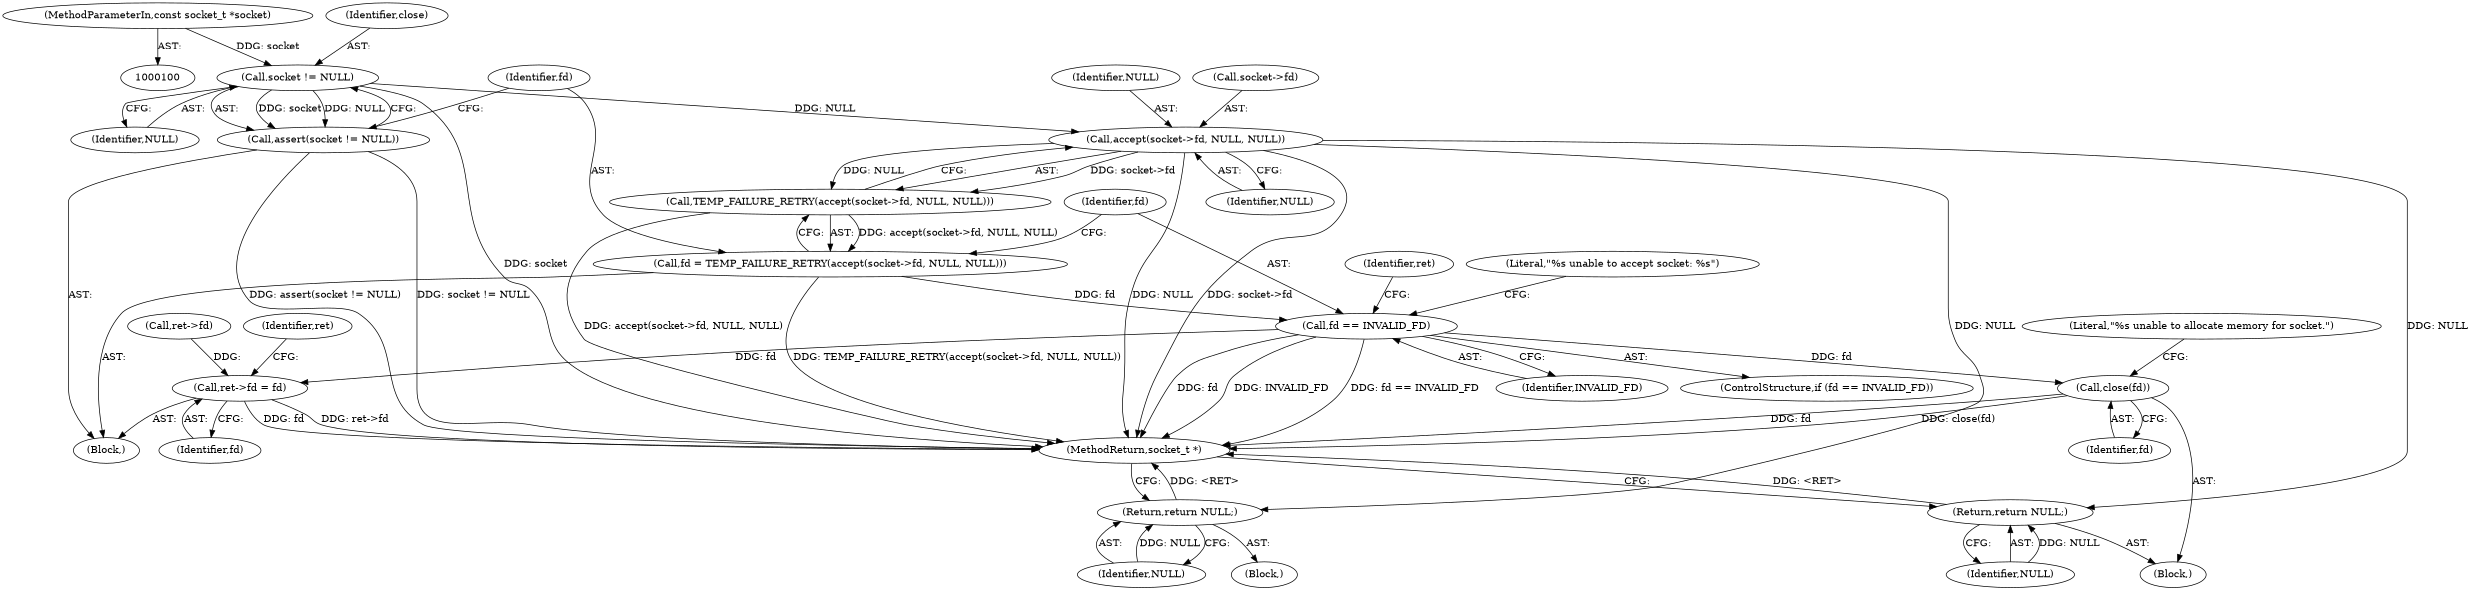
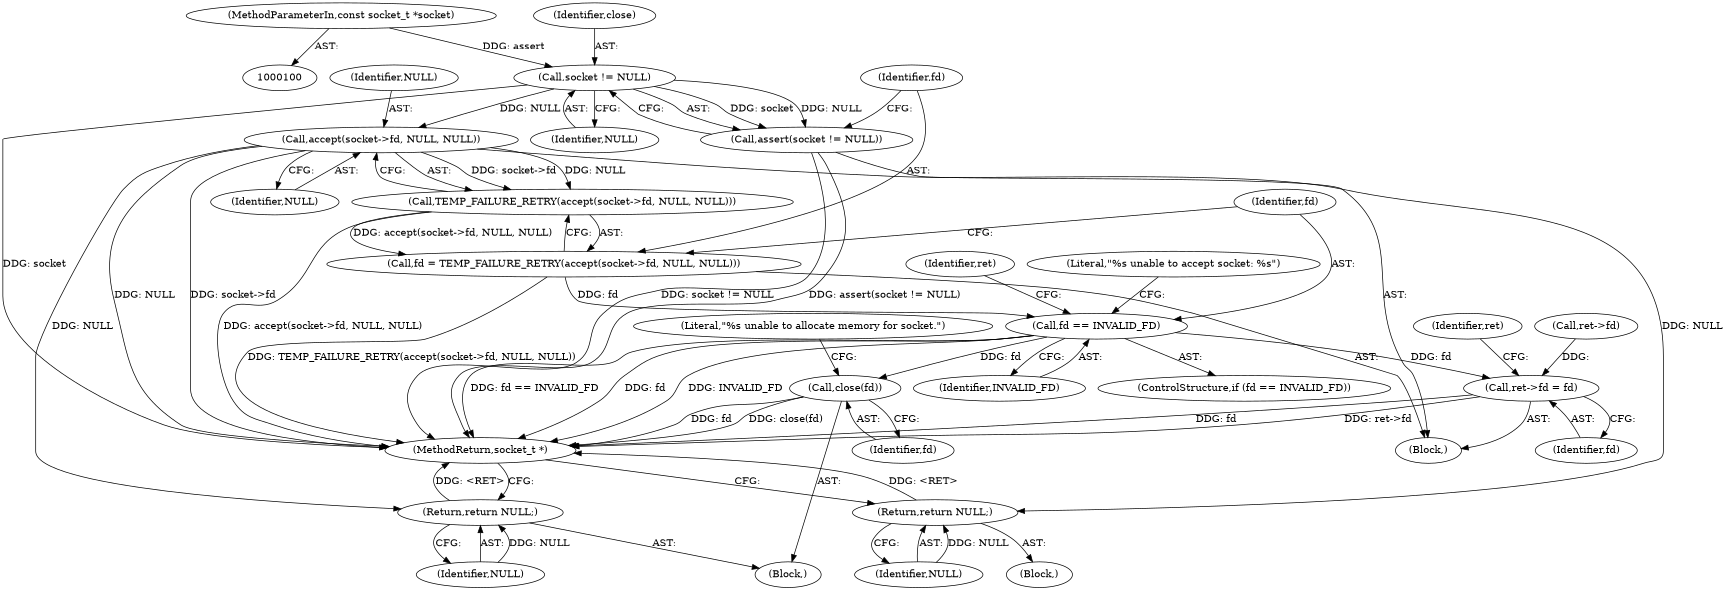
(268, 47) -> (514, 47)
(1256, 78) -> none
